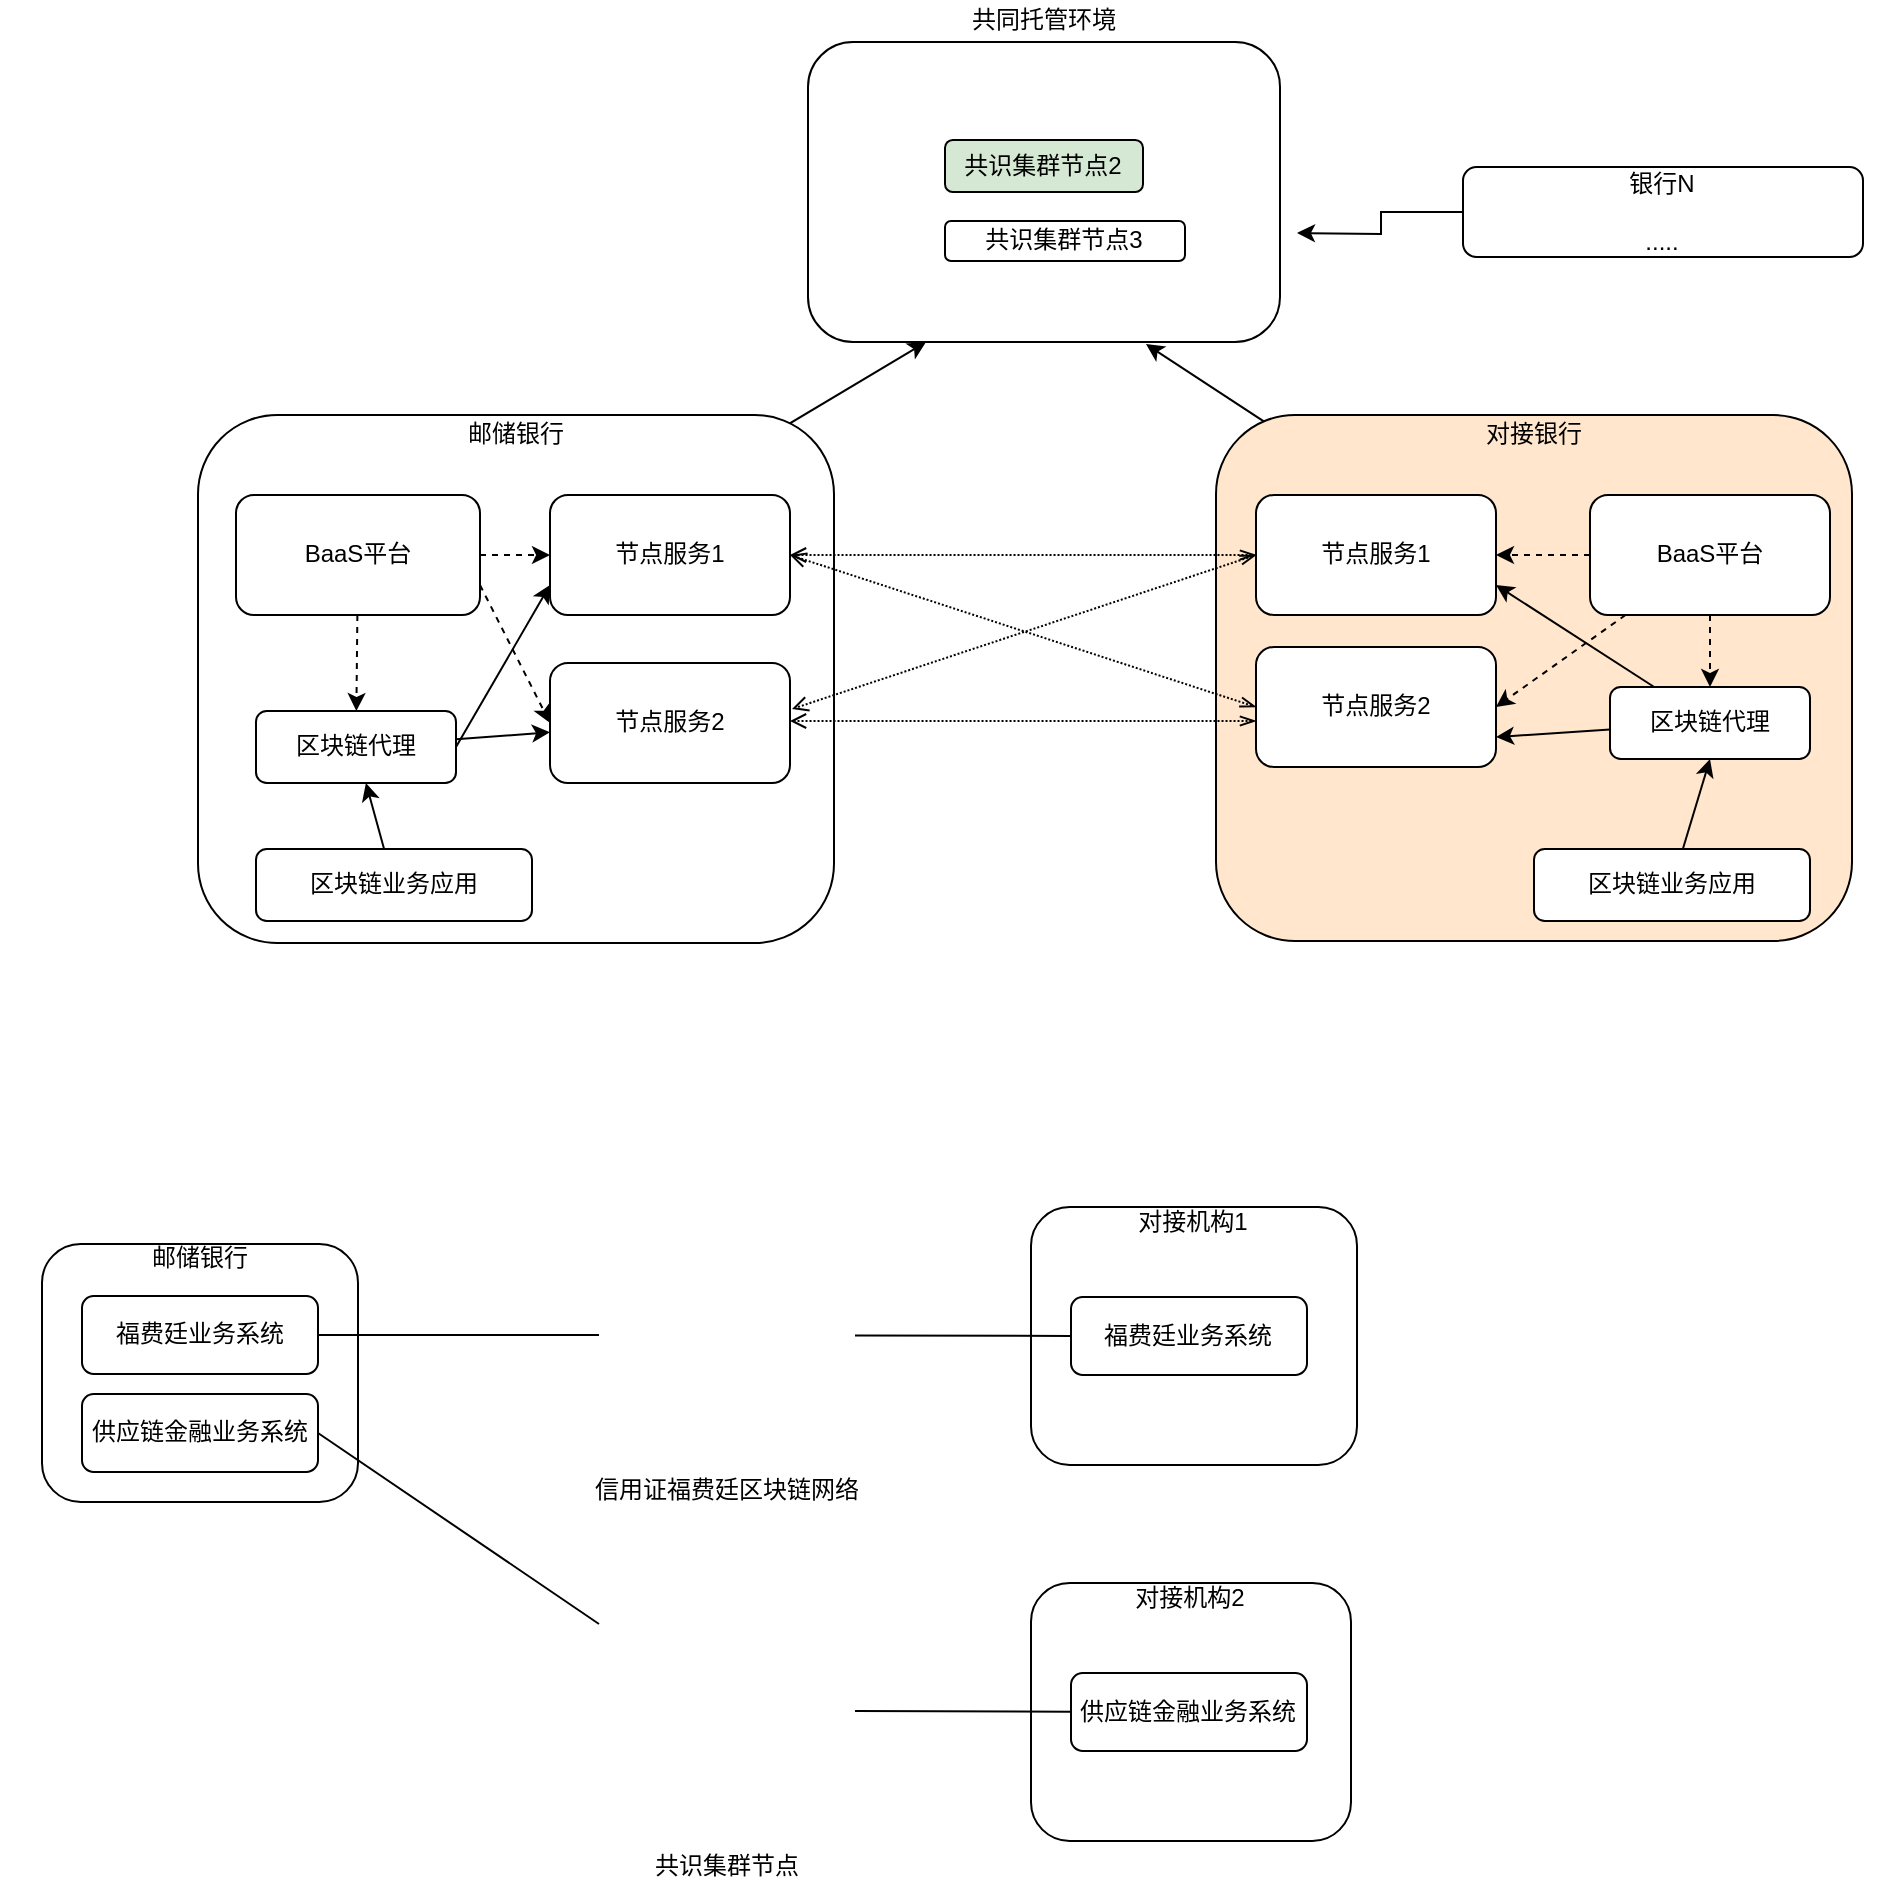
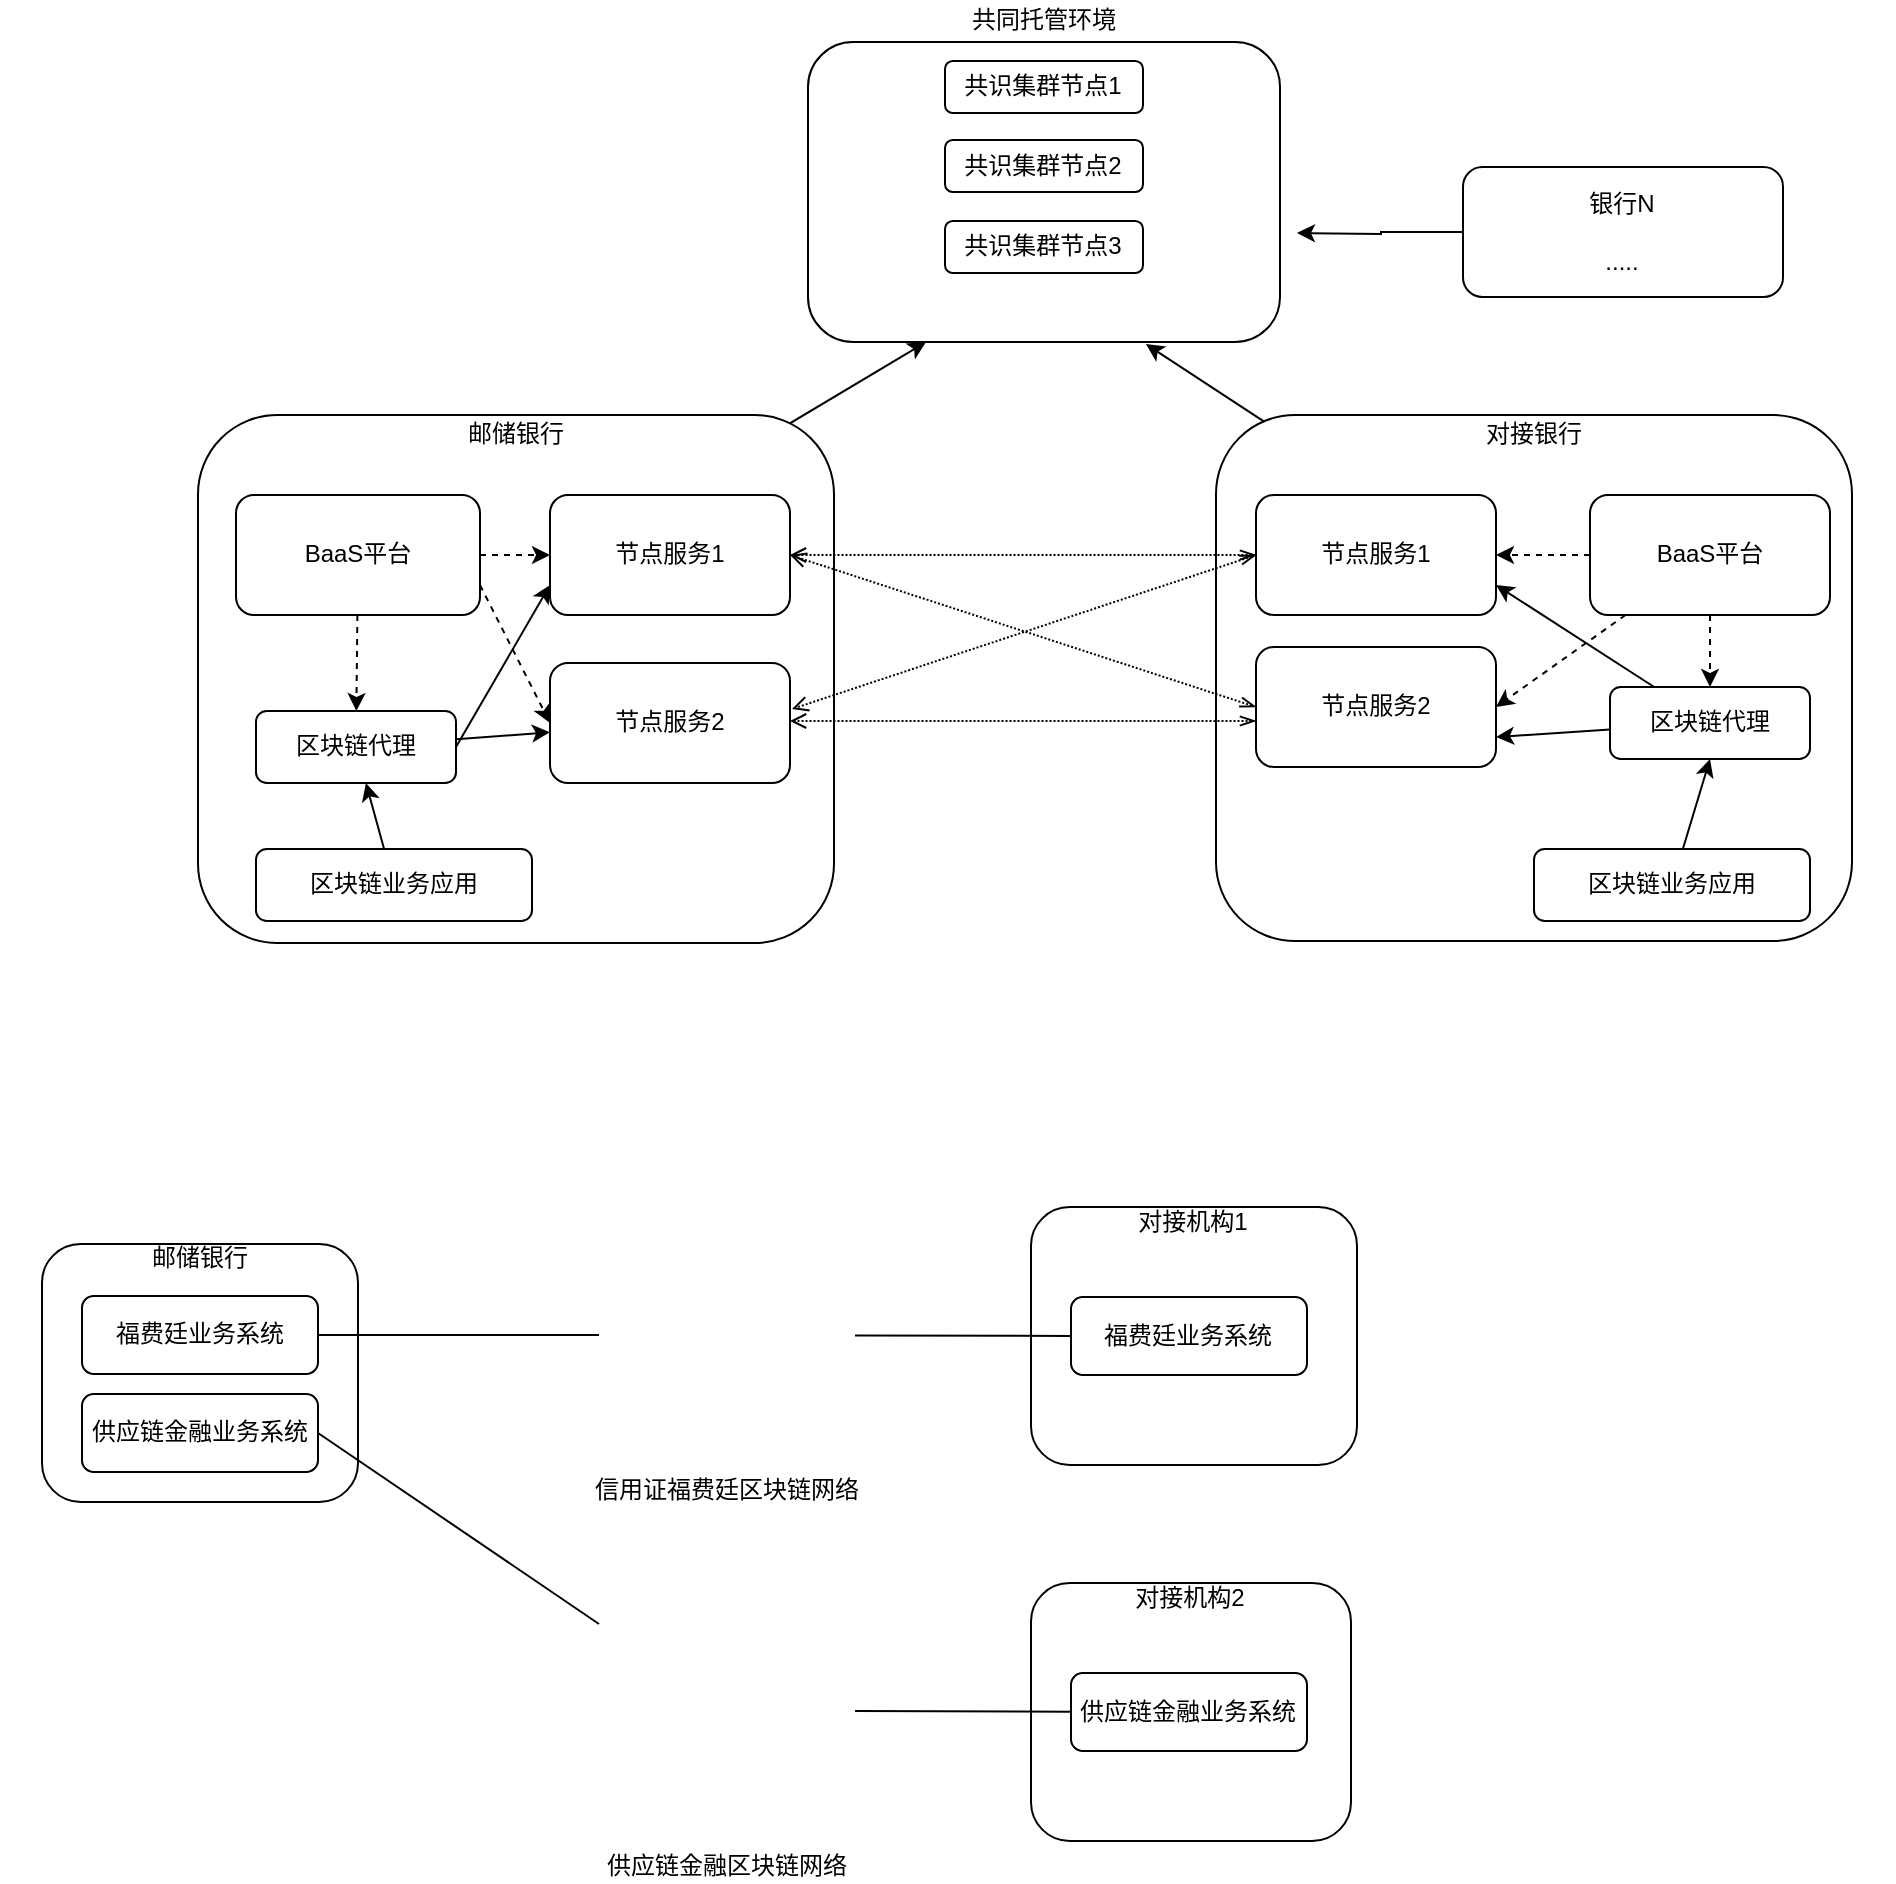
none -> (1044, 87)
(1044, 166) -> (1044, 166)
(1663, 212) -> (1623, 232)
(1065, 241) -> (1044, 247)
(1534, 678) -> (1534, 678)
(728, 1867) -> (728, 1867)
